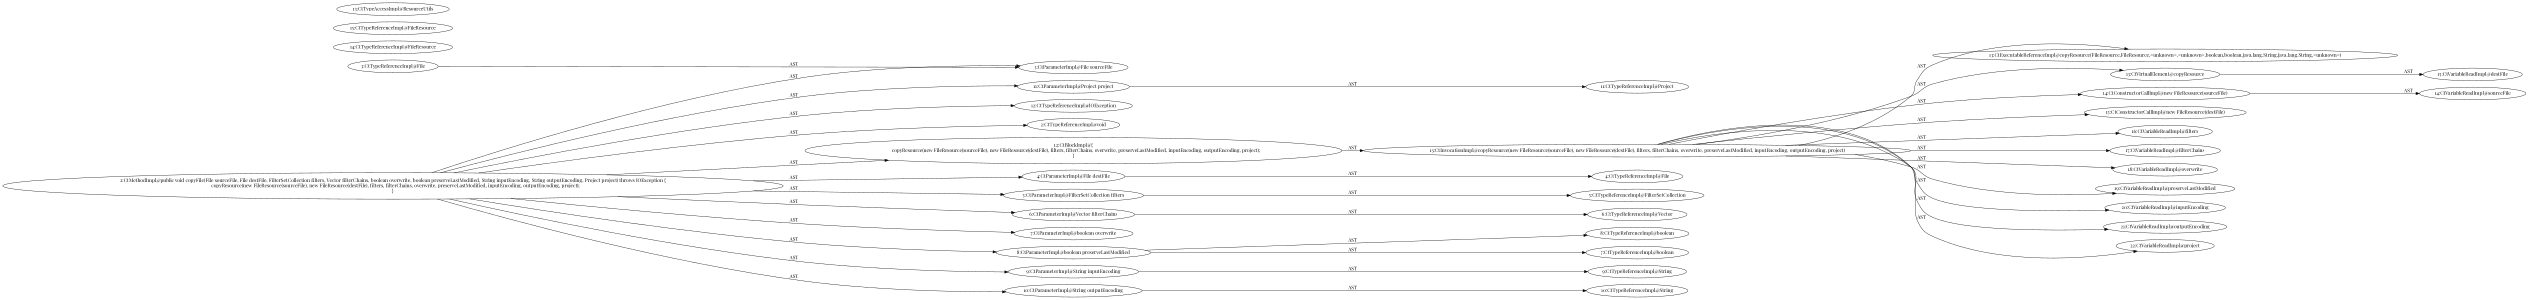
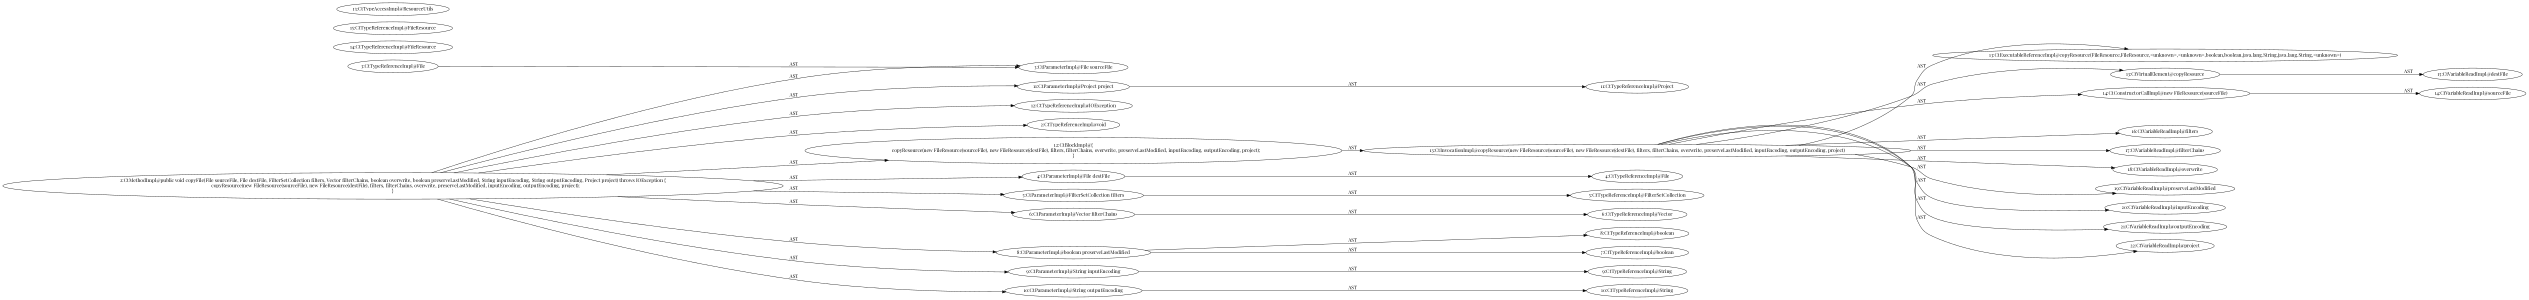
(2165, 113) -> none
(1073, 234) -> none
